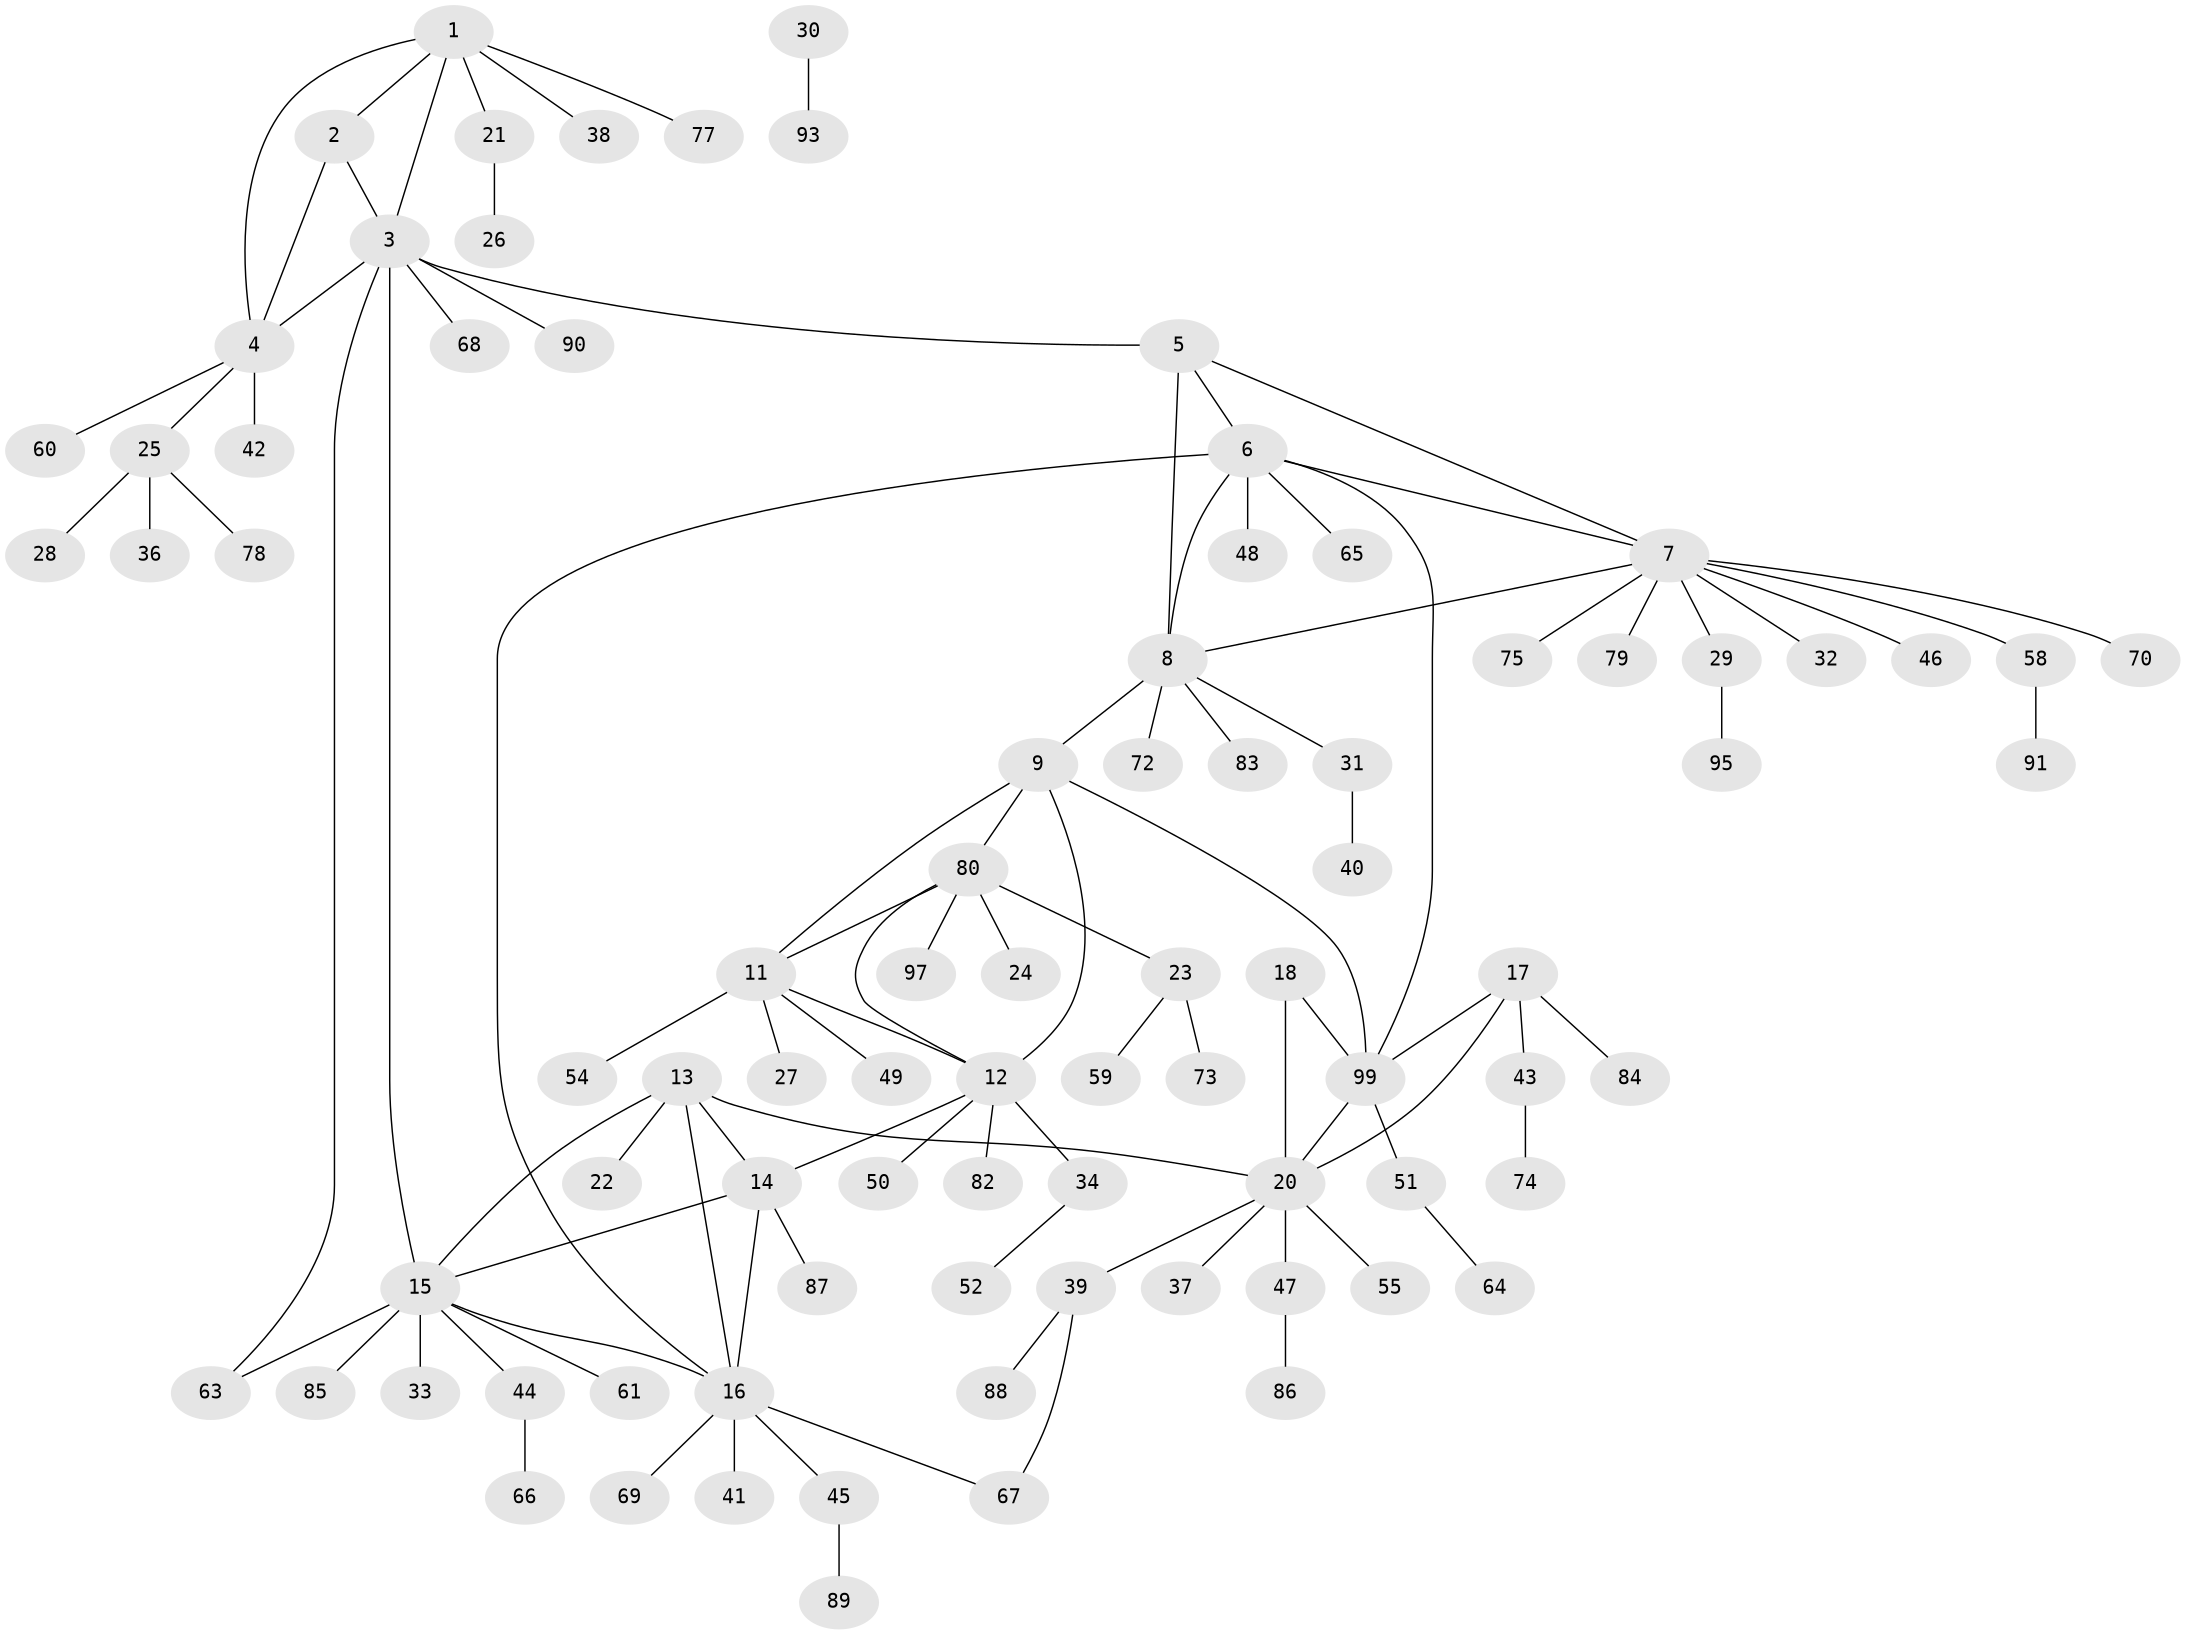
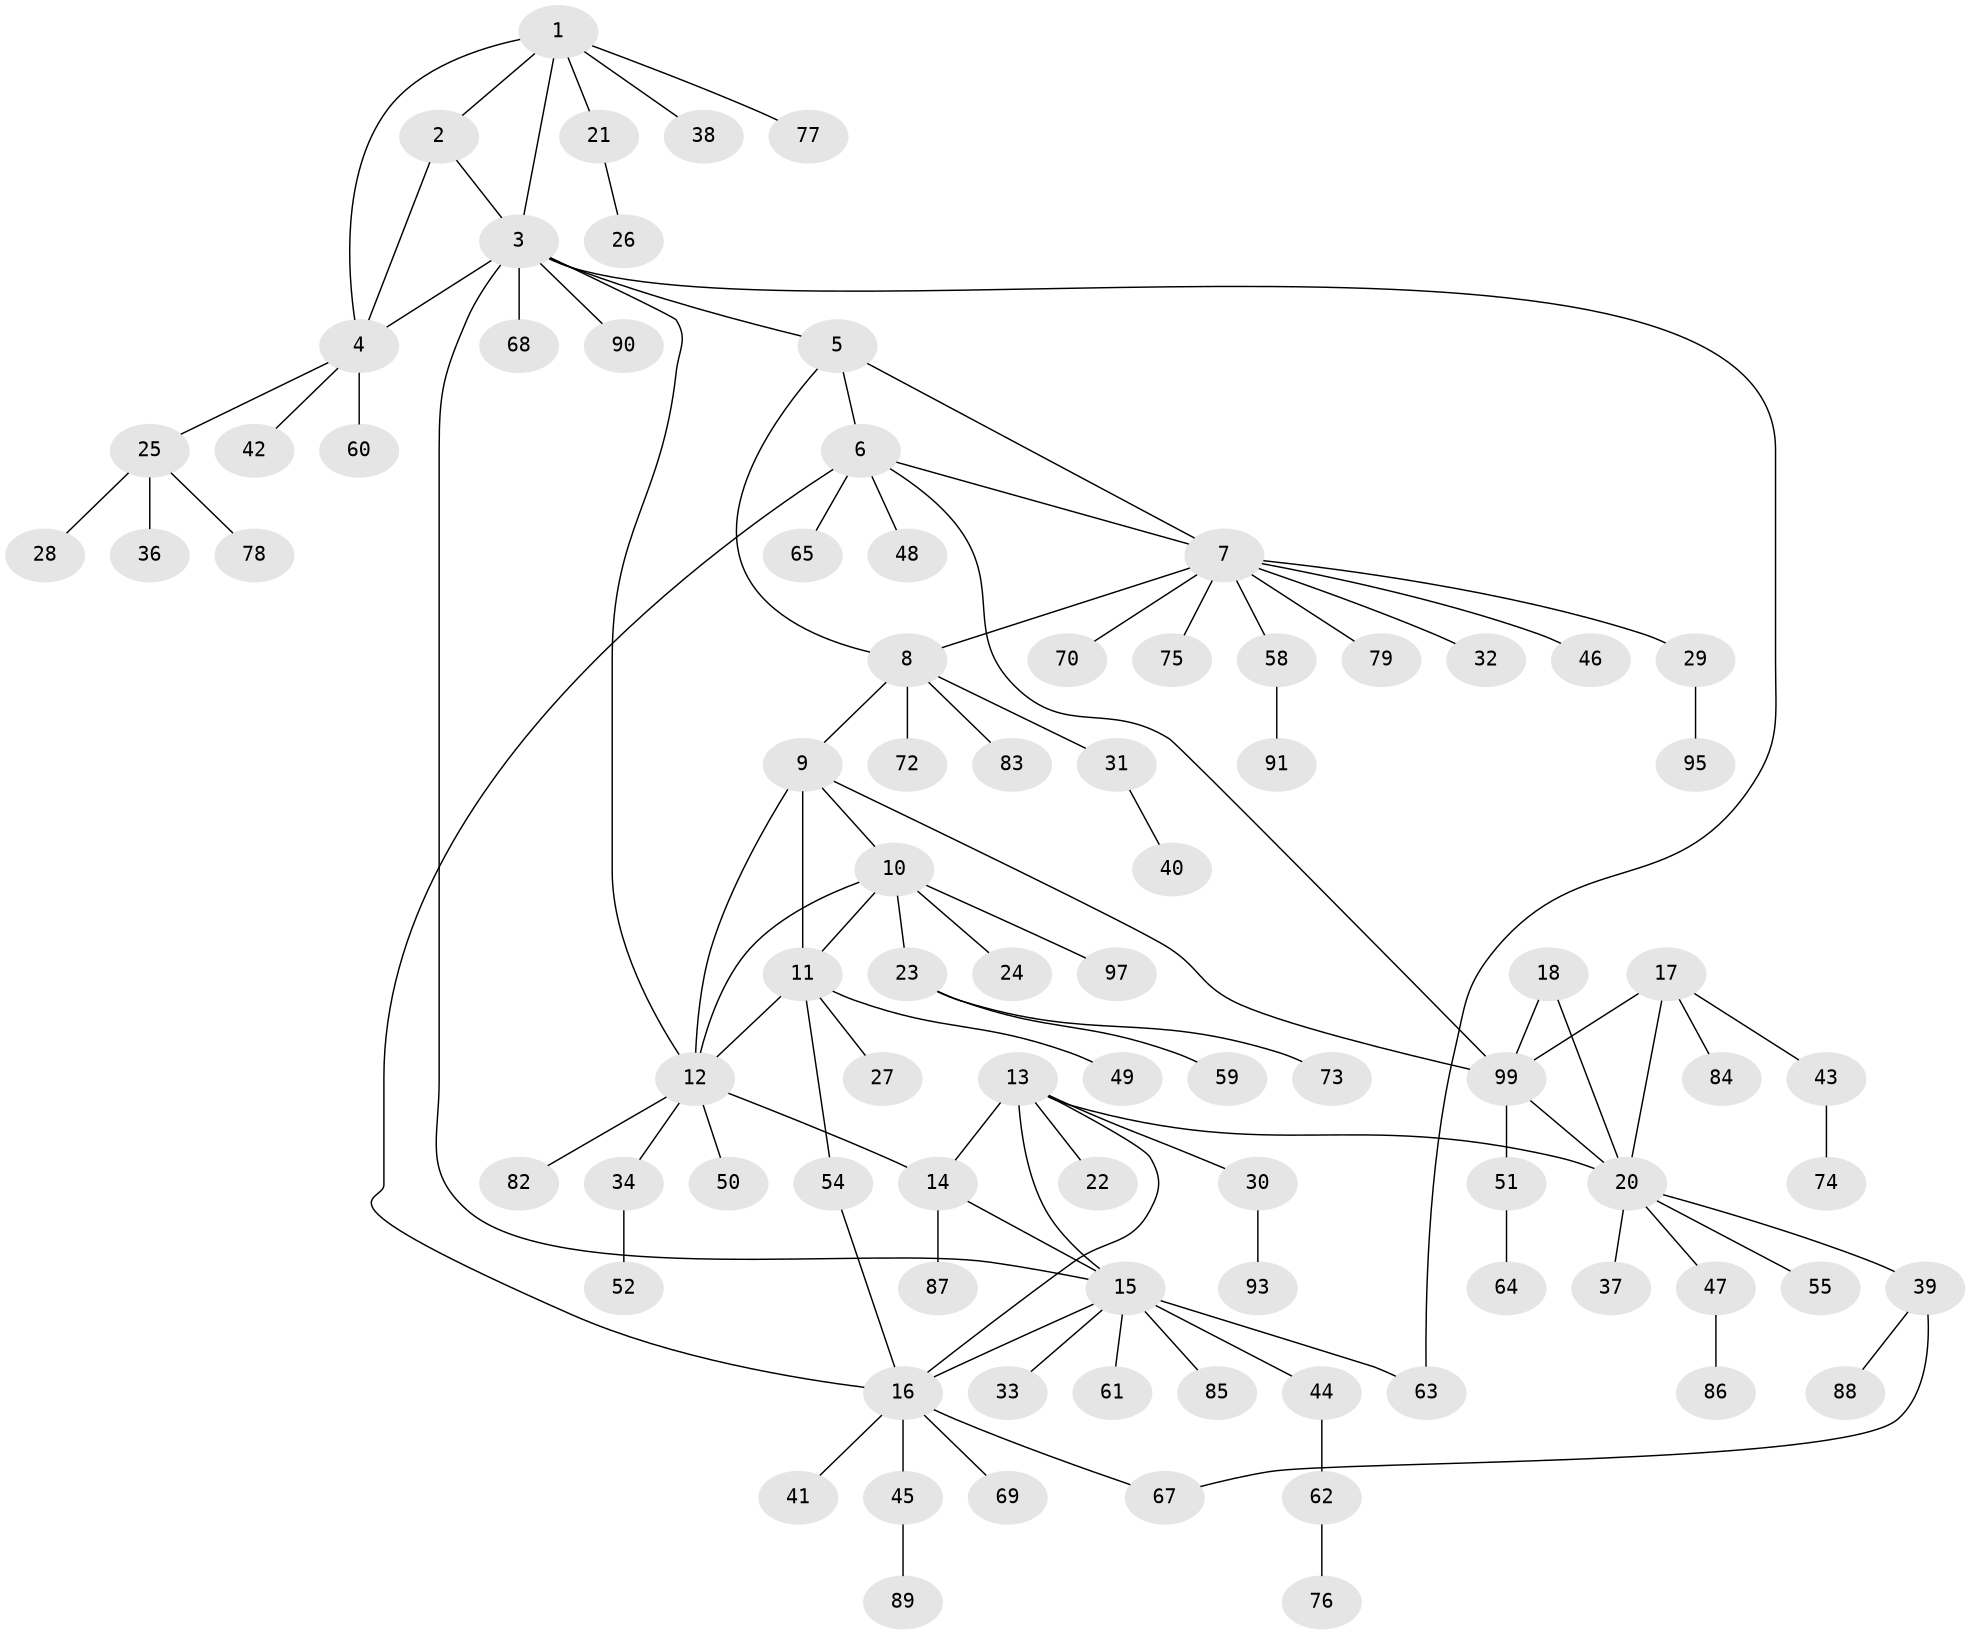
(1188, 550) -> none
none -> (614, 619)
(968, 870) -> (894, 870)
none -> (1137, 1133)
(748, 1288) -> (868, 1288)
(525, 1498) -> (1322, 1498)
none -> (1322, 1602)
